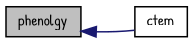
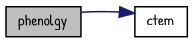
(115, 32) -> (100, 12)
